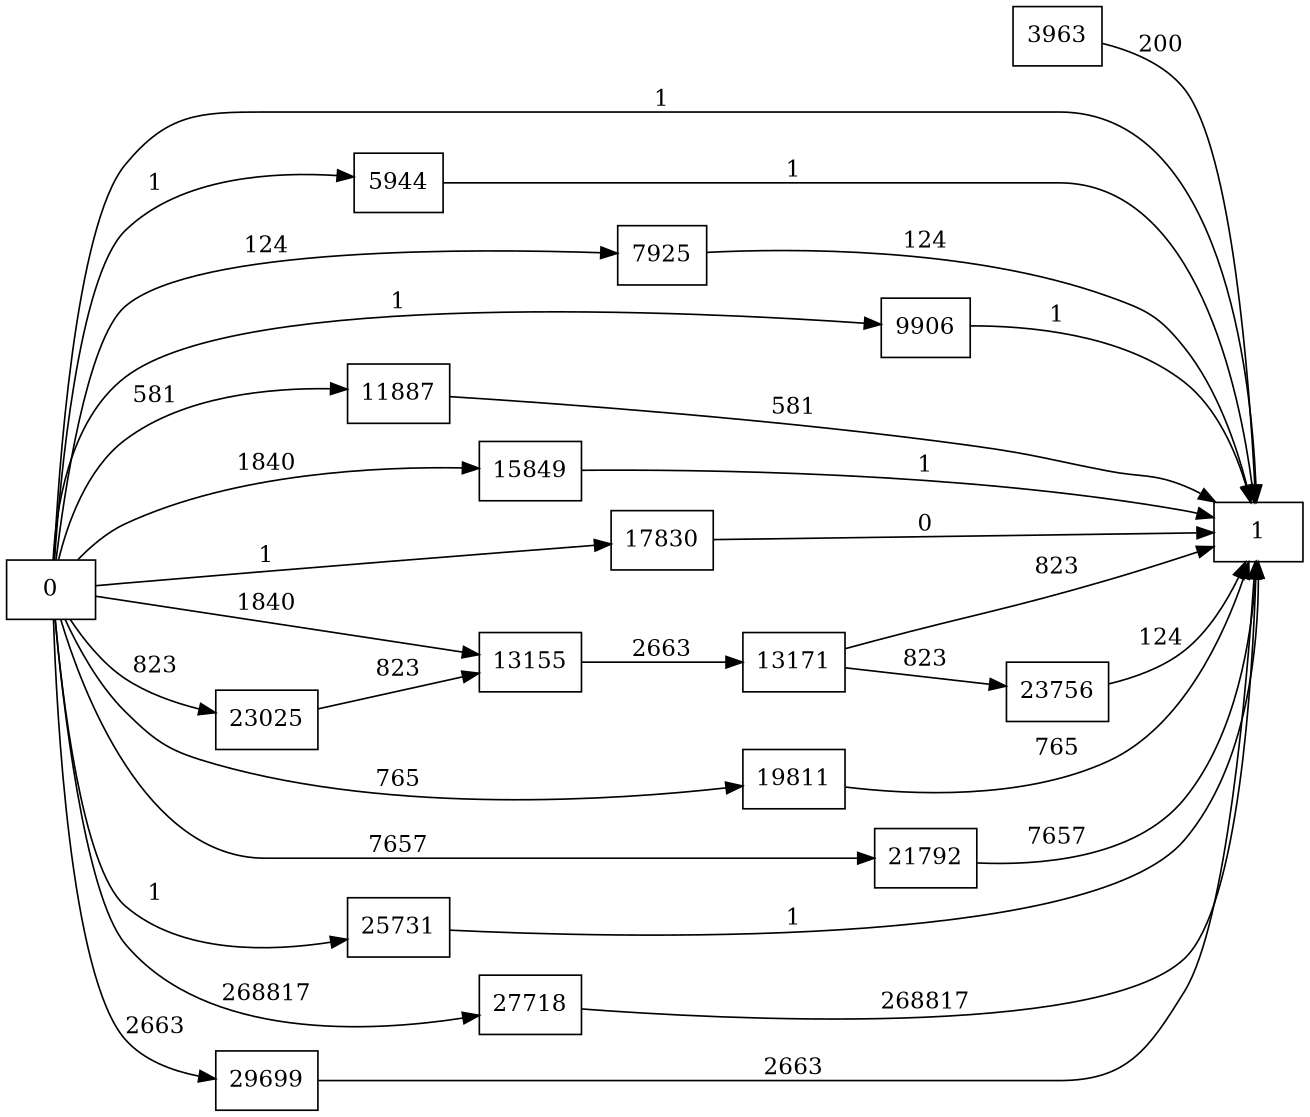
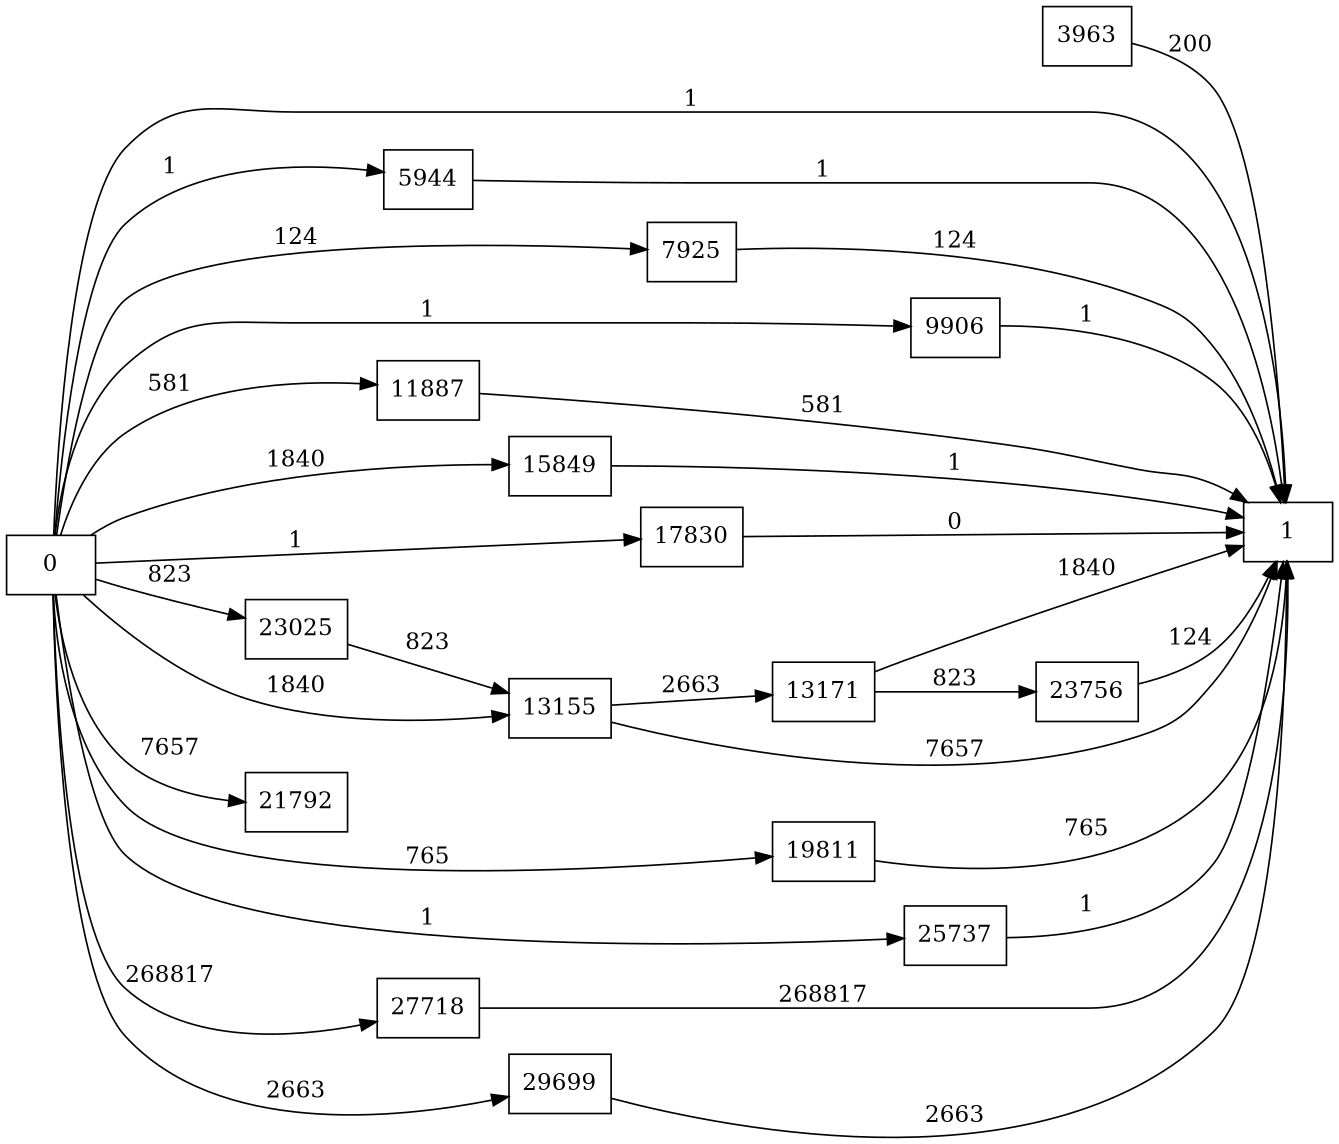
(1058, 567) -> (1087, 569)
(1187, 795) -> (982, 763)
(399, 927) -> (955, 936)
